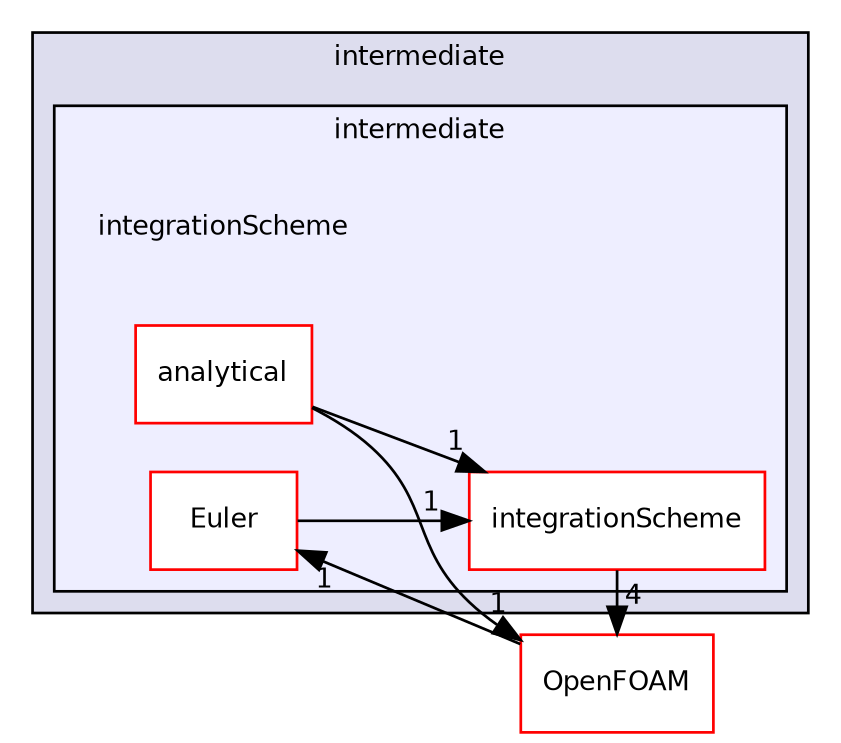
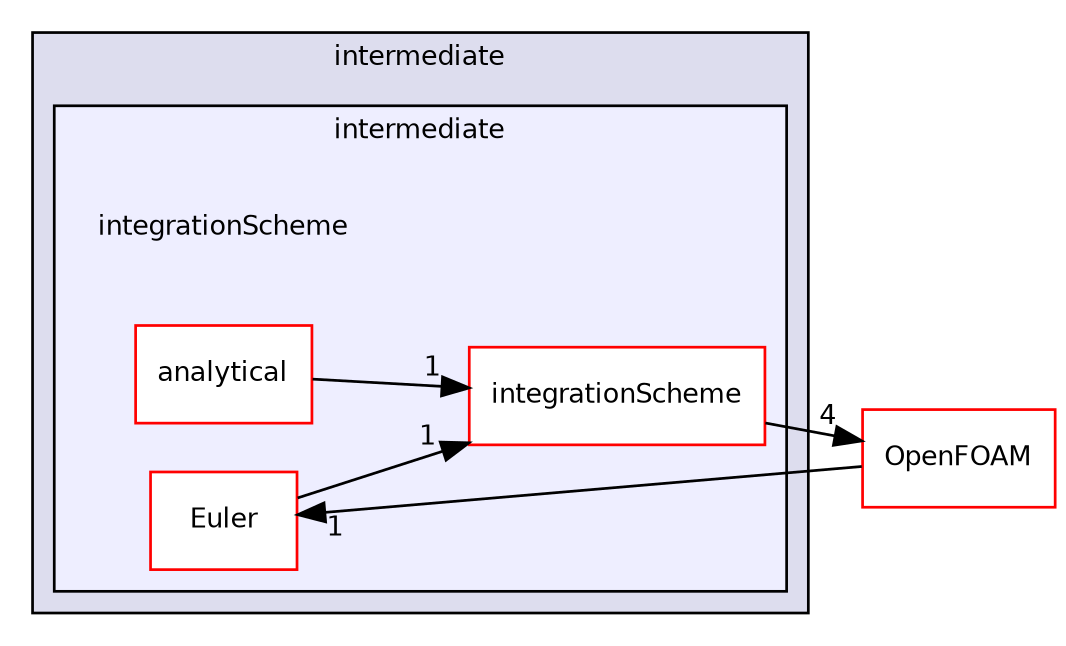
(411, 501) -> none
